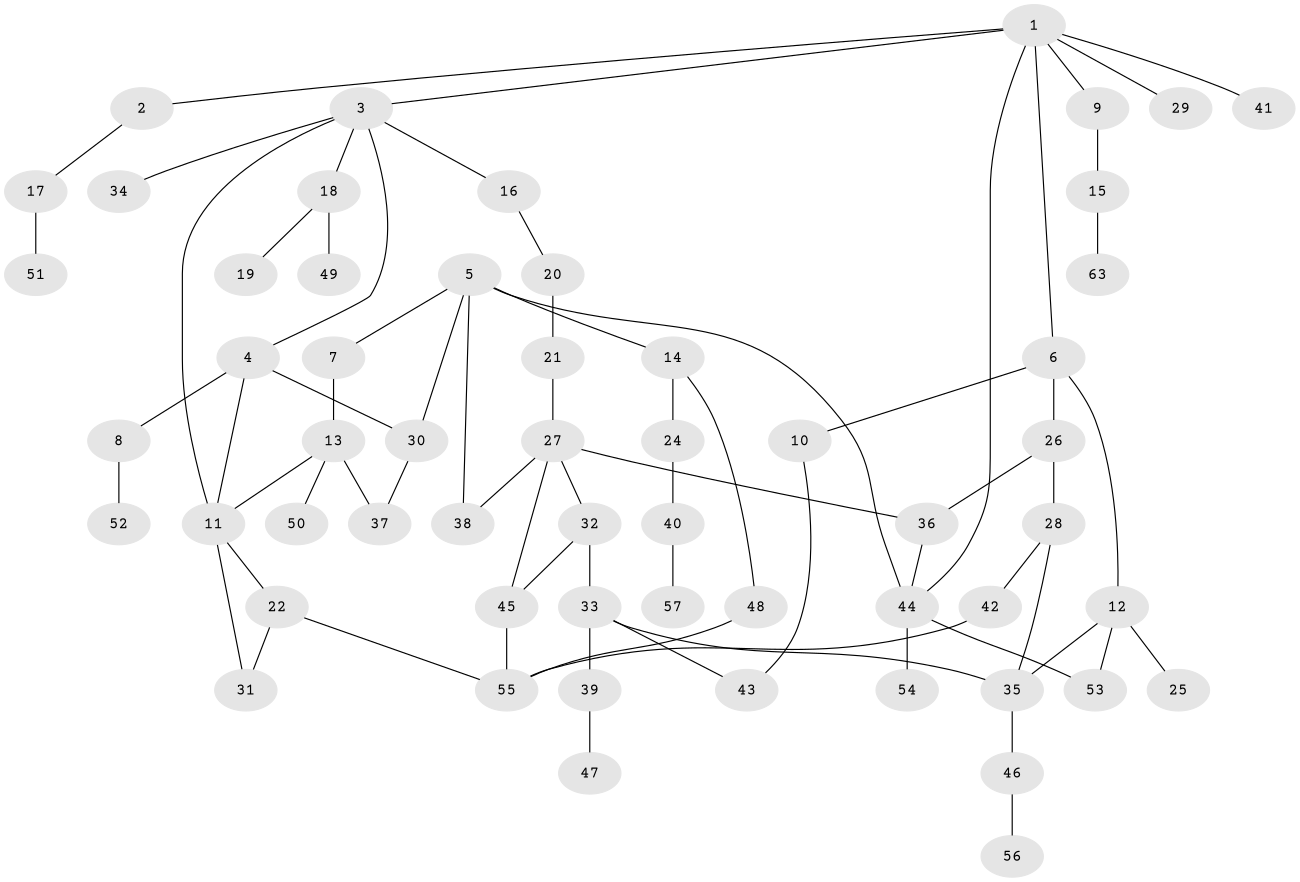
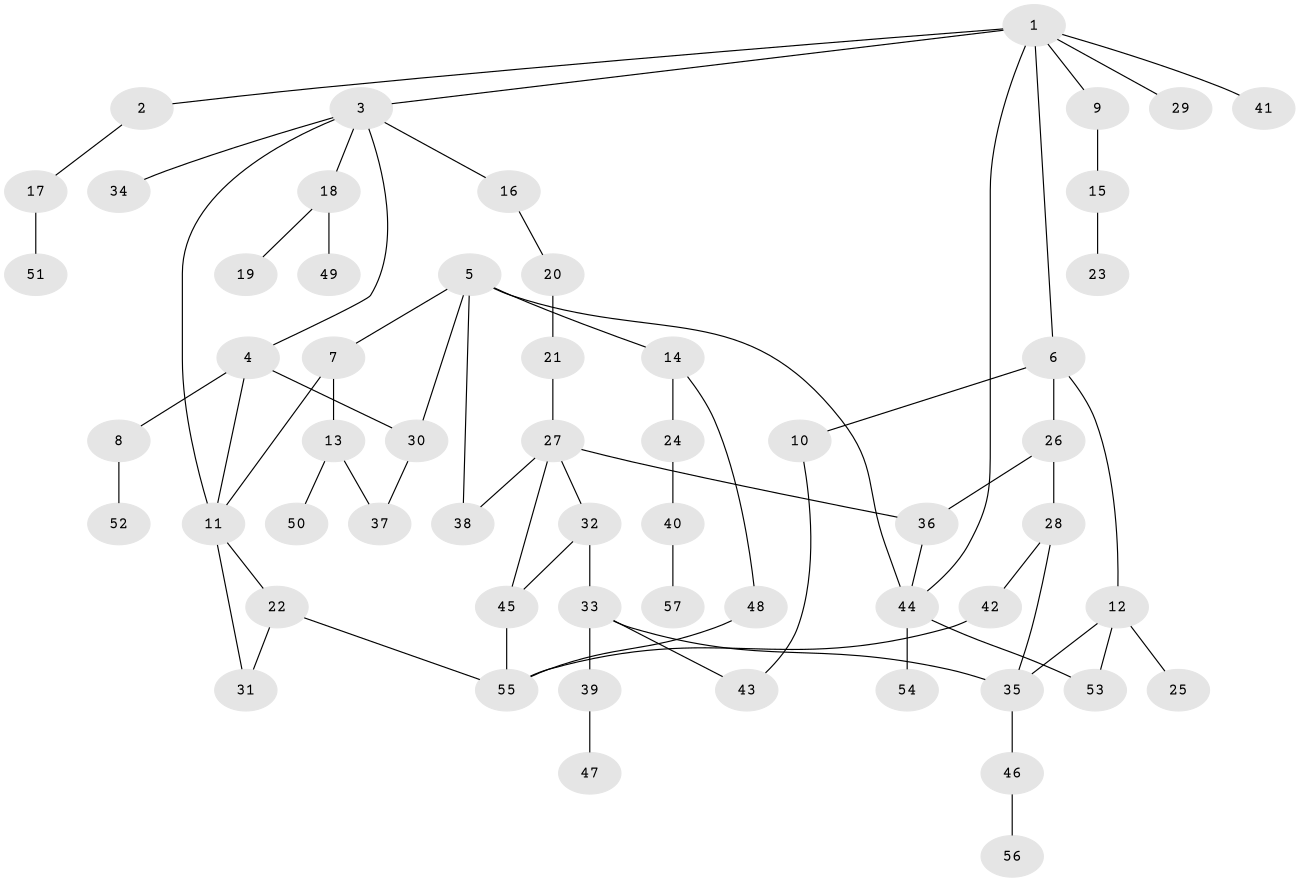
(1098, 275) -> (1098, 275)
(273, 483) -> (274, 441)
